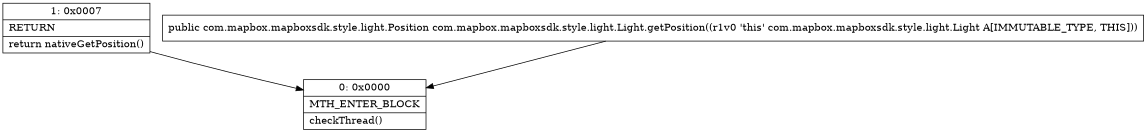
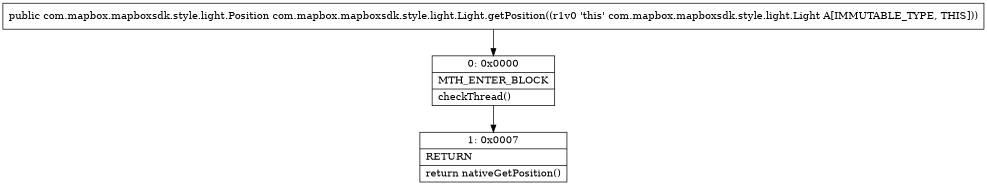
(223, 71) -> (493, 115)
